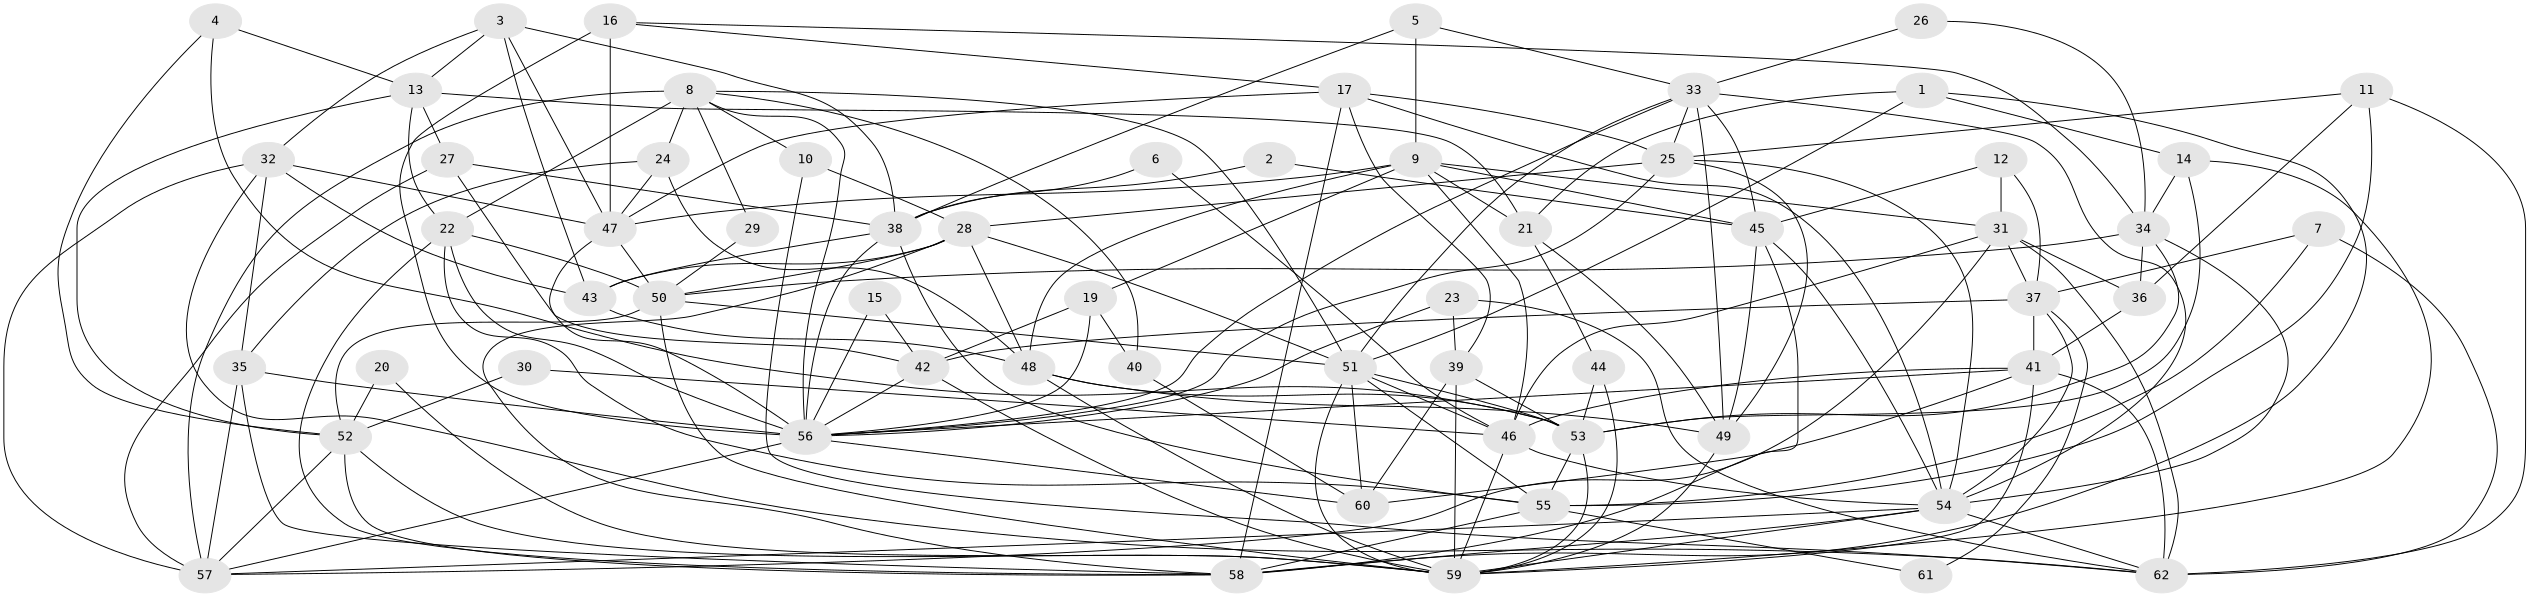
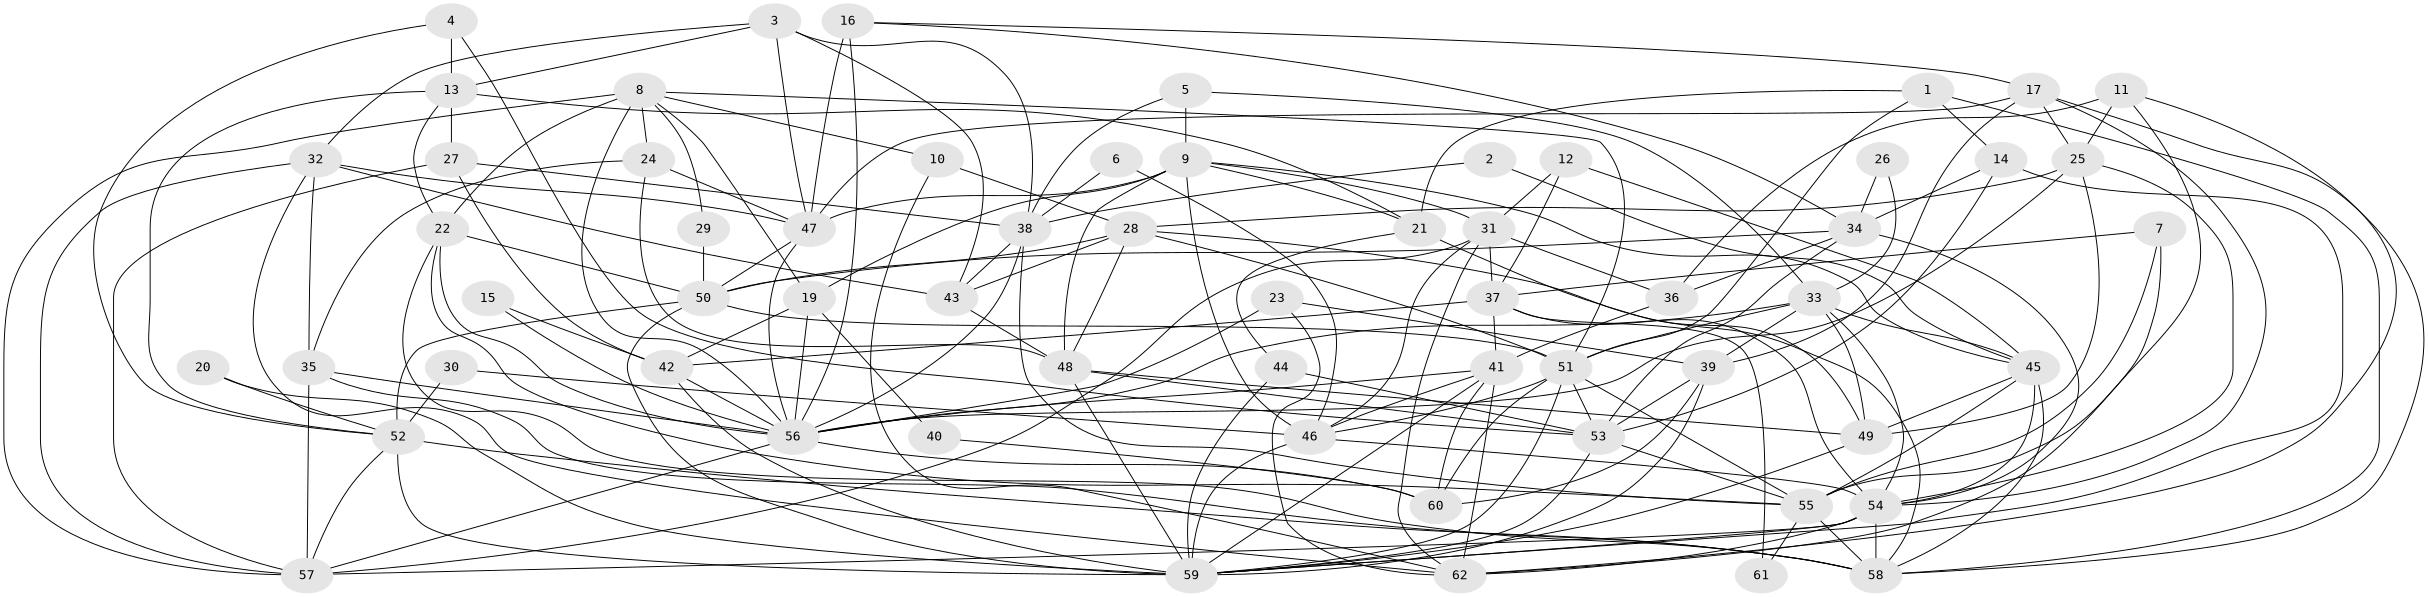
(1684, 118) -> (1770, 328)
(974, 160) -> (734, 187)
none -> (1923, 441)
